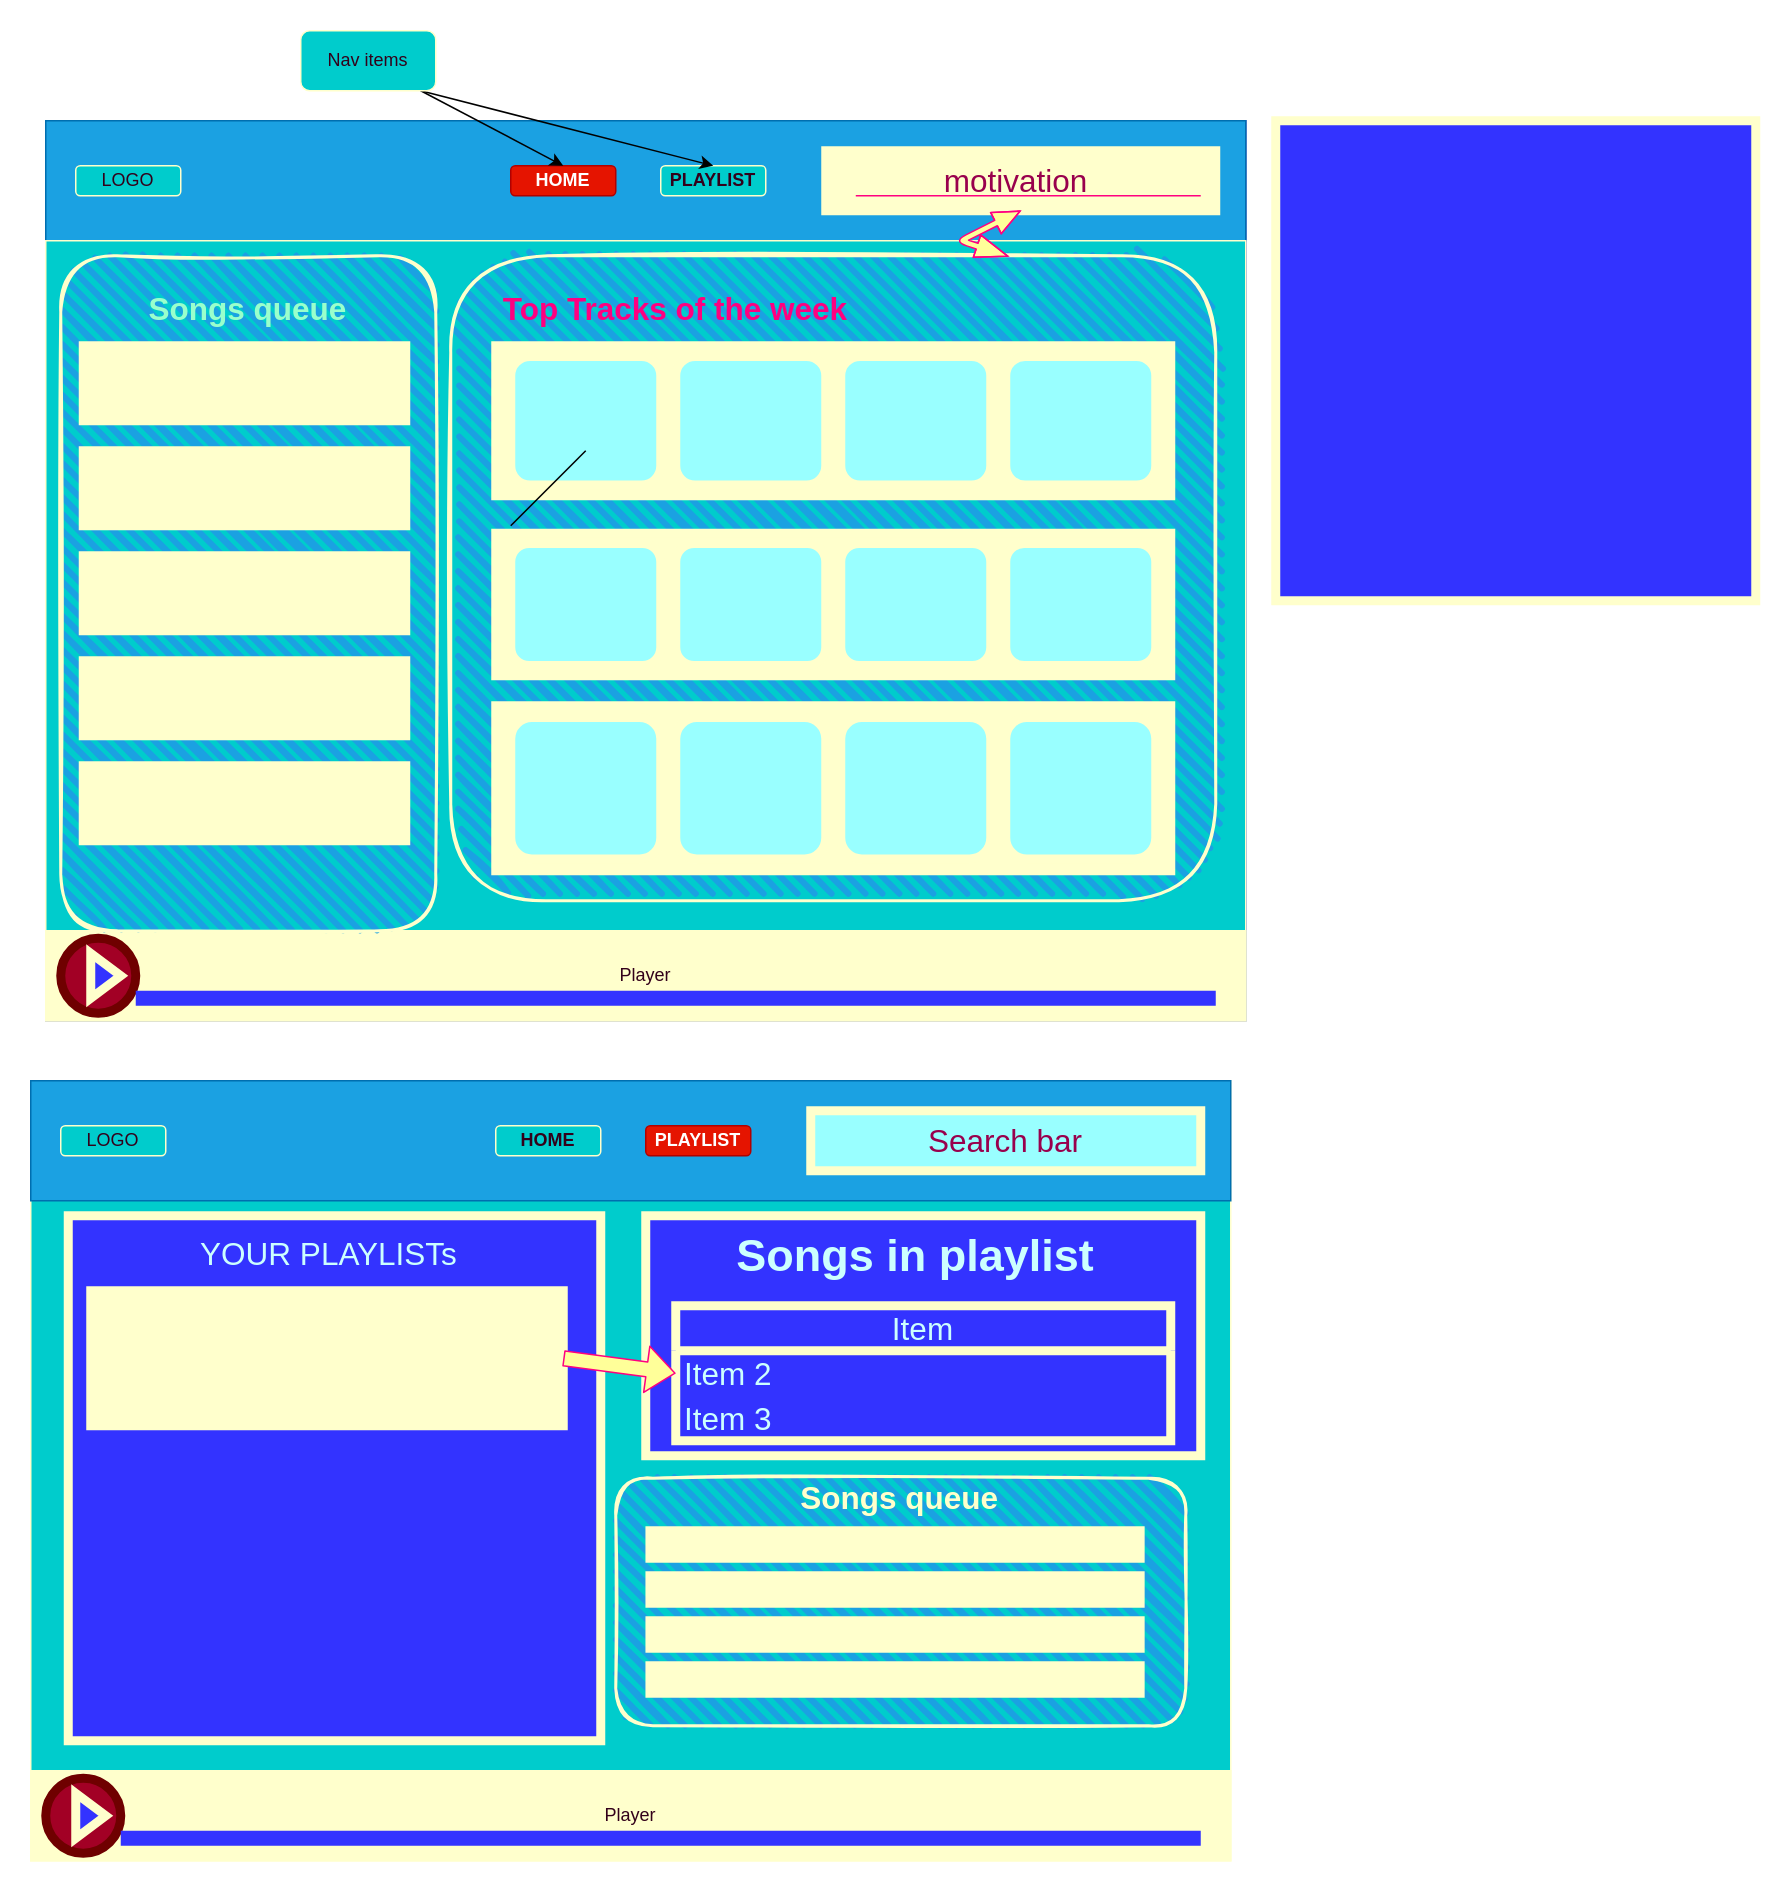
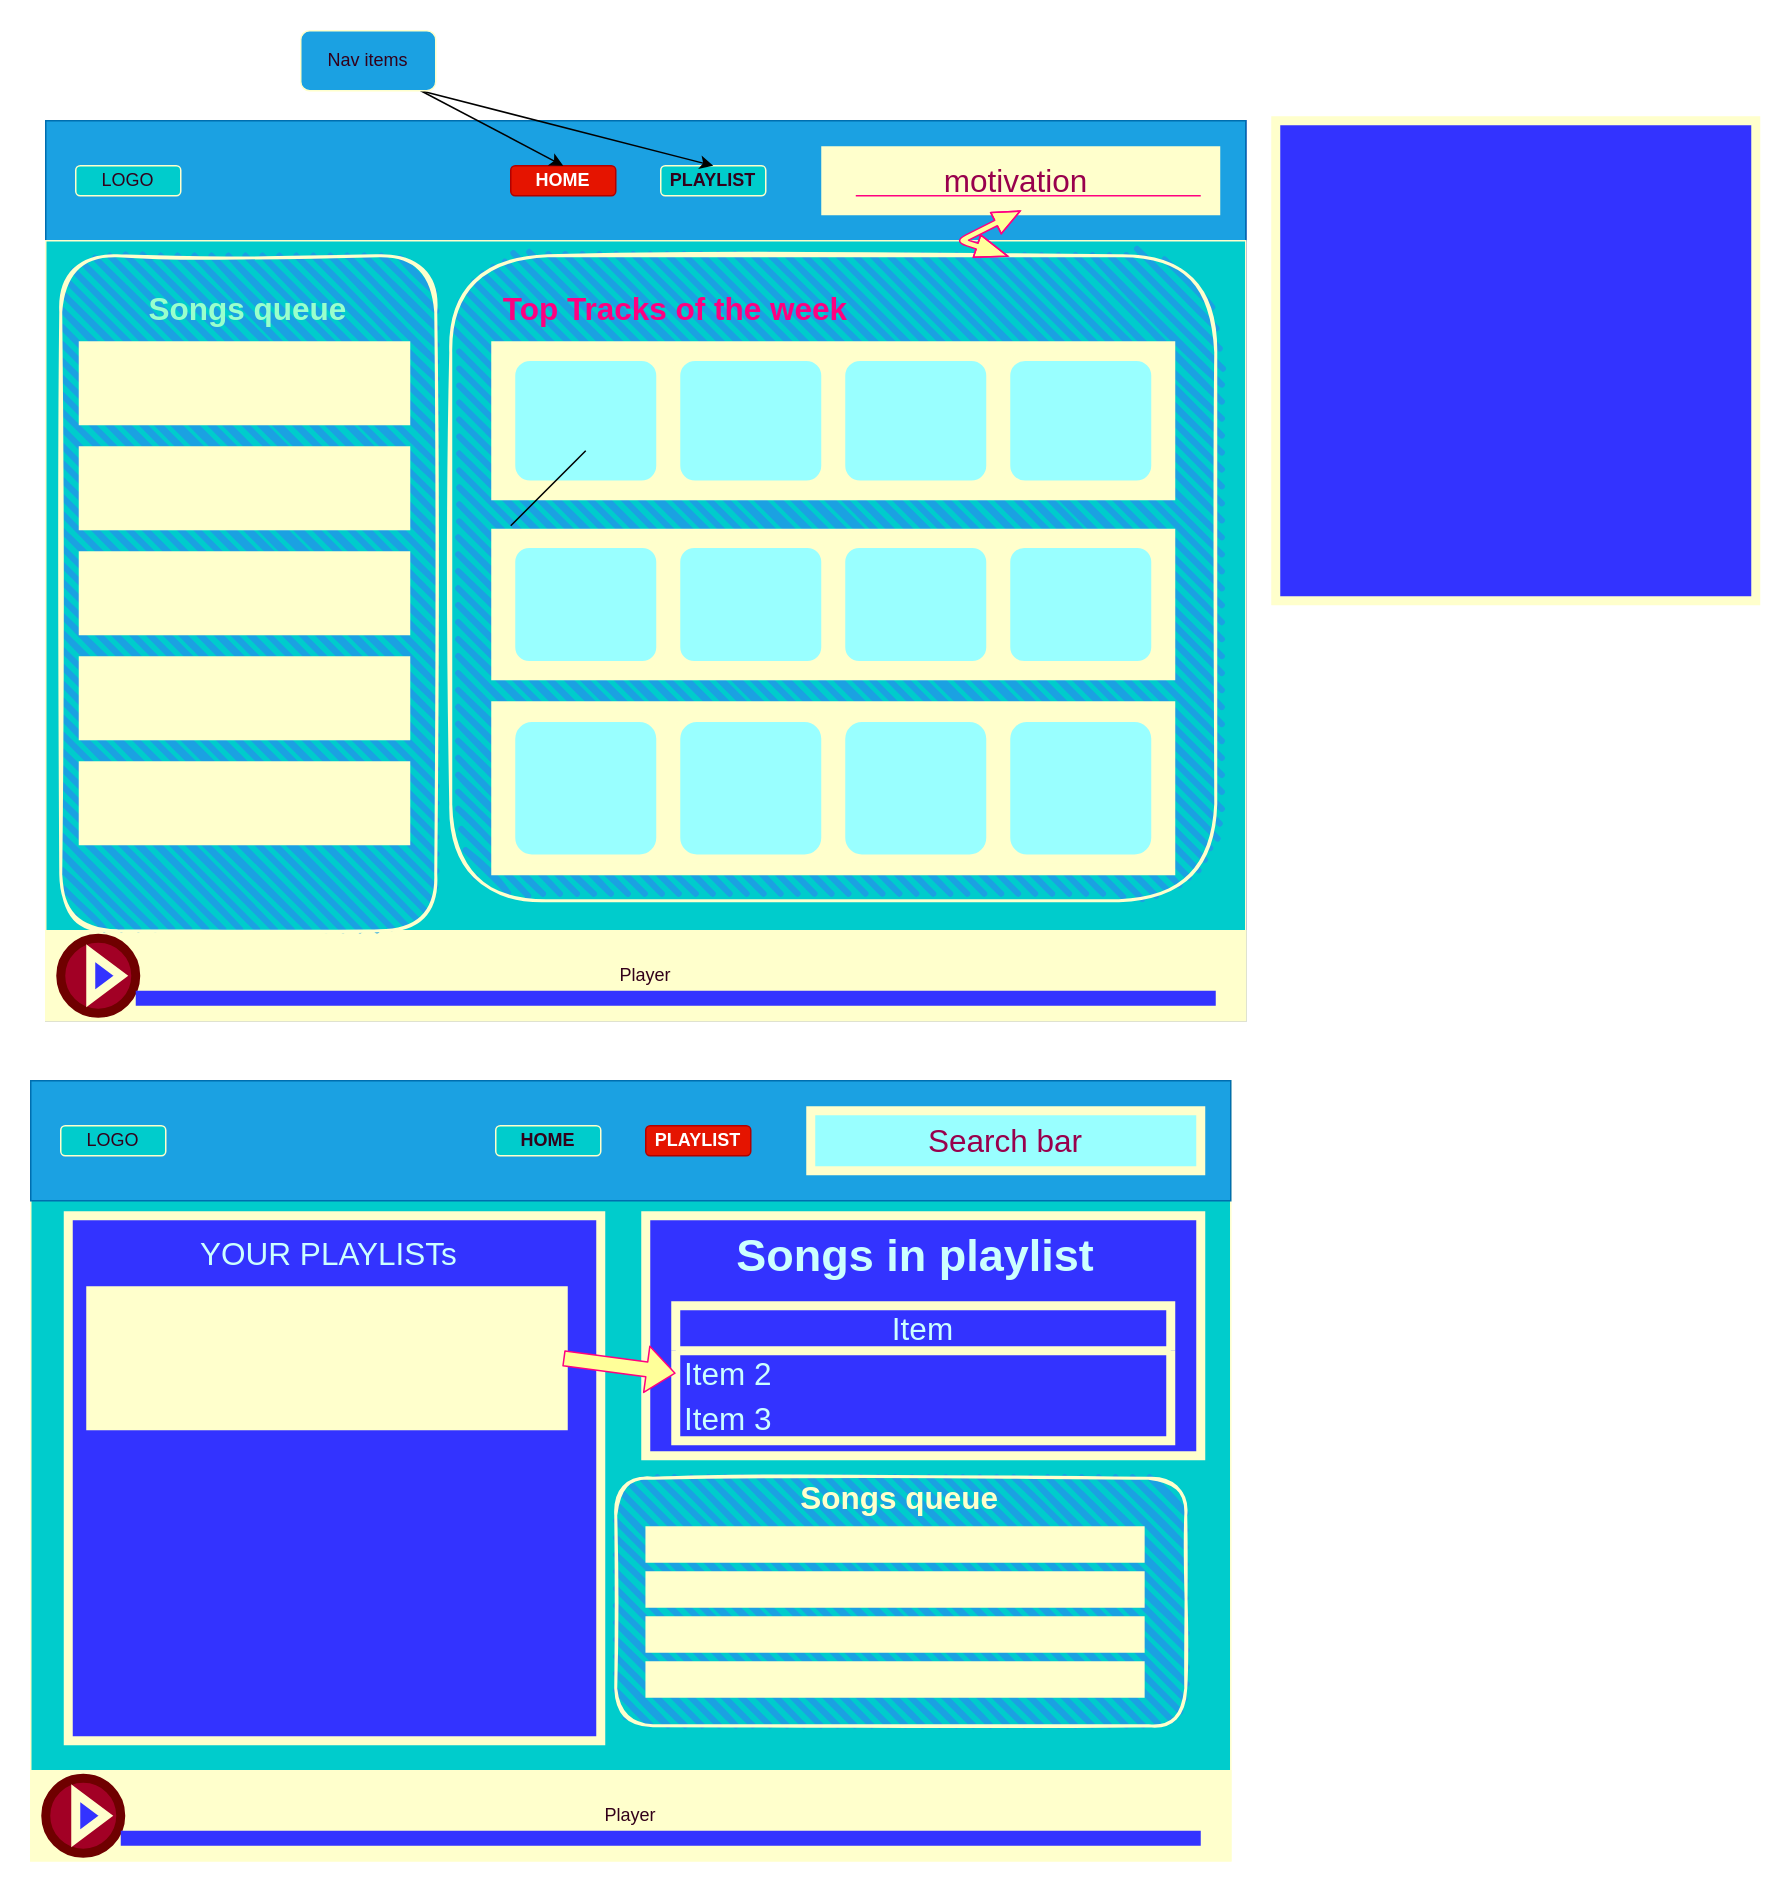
(368, 61) -> (368, 61)
